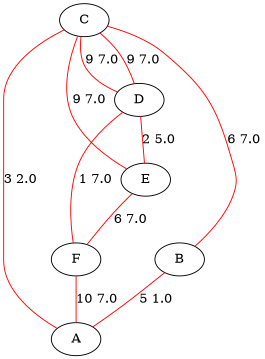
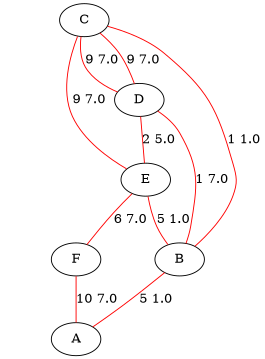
(244, 140) -> (244, 140)
(77, 169) -> (195, 172)
(4, 177) -> none
none -> (155, 222)
